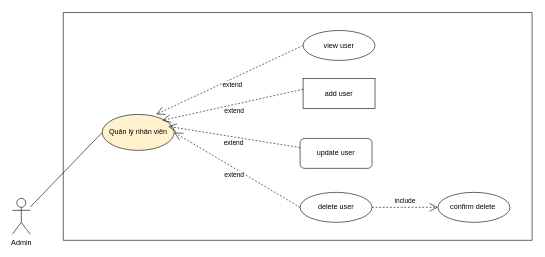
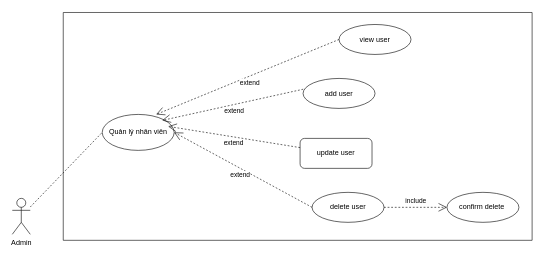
(339, 45) -> (375, 39)
(339, 93) -> (339, 93)
(138, 132) -> (138, 132)
(65, 171) -> (65, 171)
(336, 207) -> (348, 207)
(474, 207) -> (483, 207)
